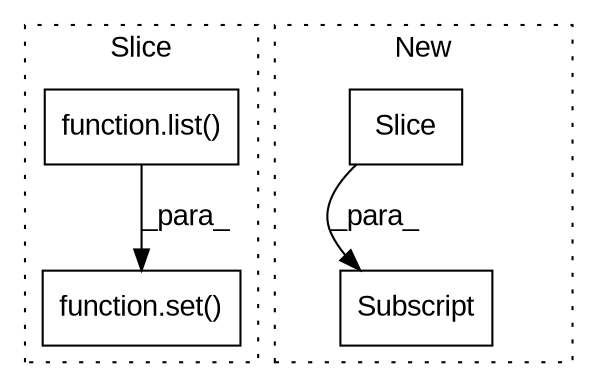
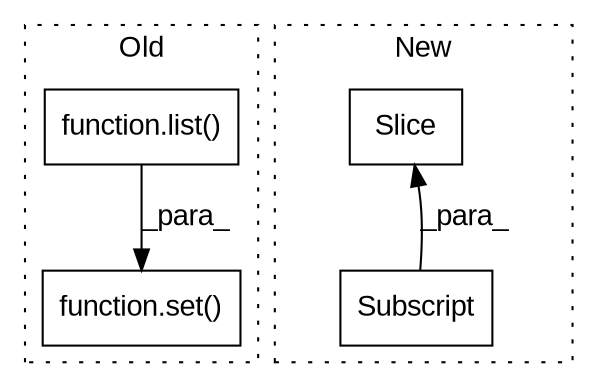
(142, 49) -> (142, 49)
(328, 207) -> (422, 228)
